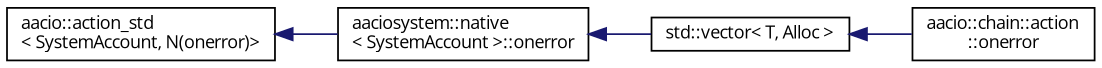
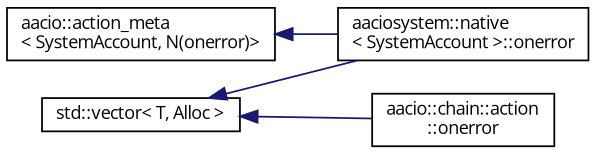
(141, 34) -> (141, 34)
(629, 34) -> (292, 77)
